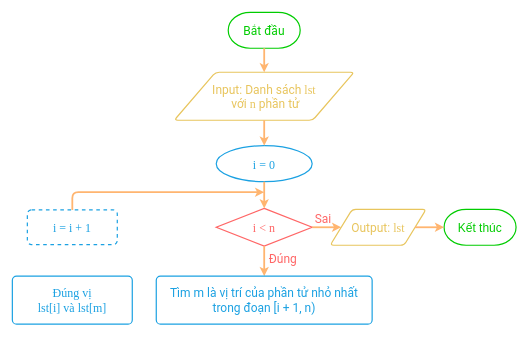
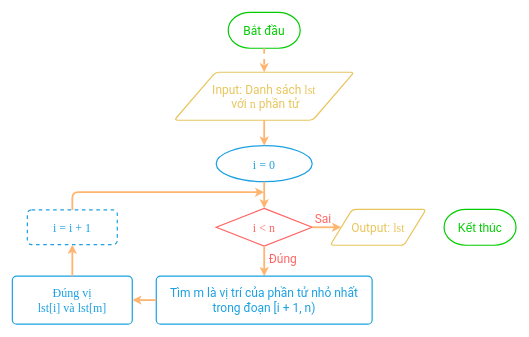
(264, 56) -> (264, 56)
(428, 227) -> none
none -> (72, 264)
none -> (148, 300)
